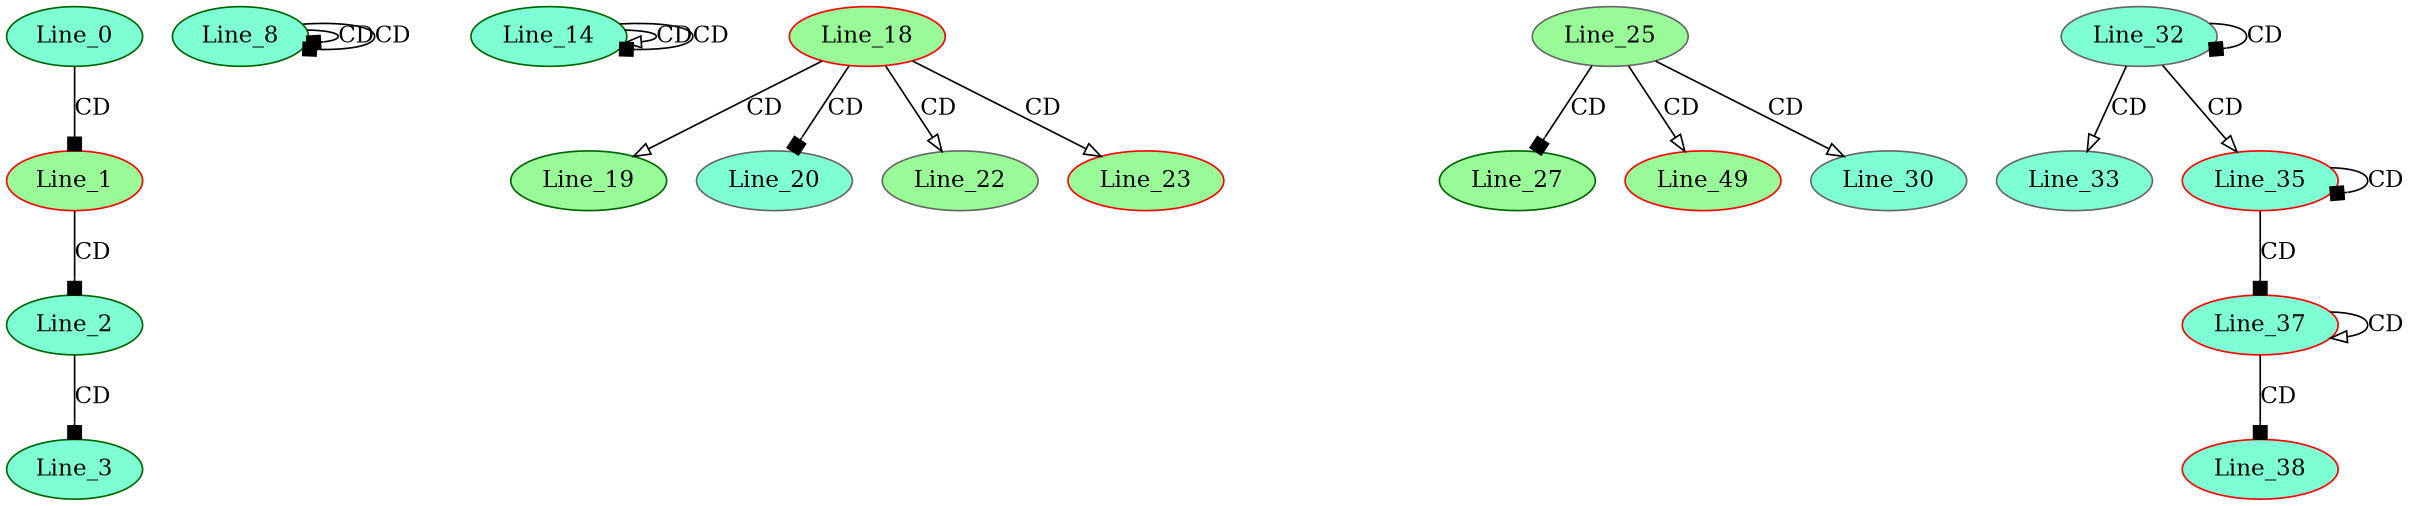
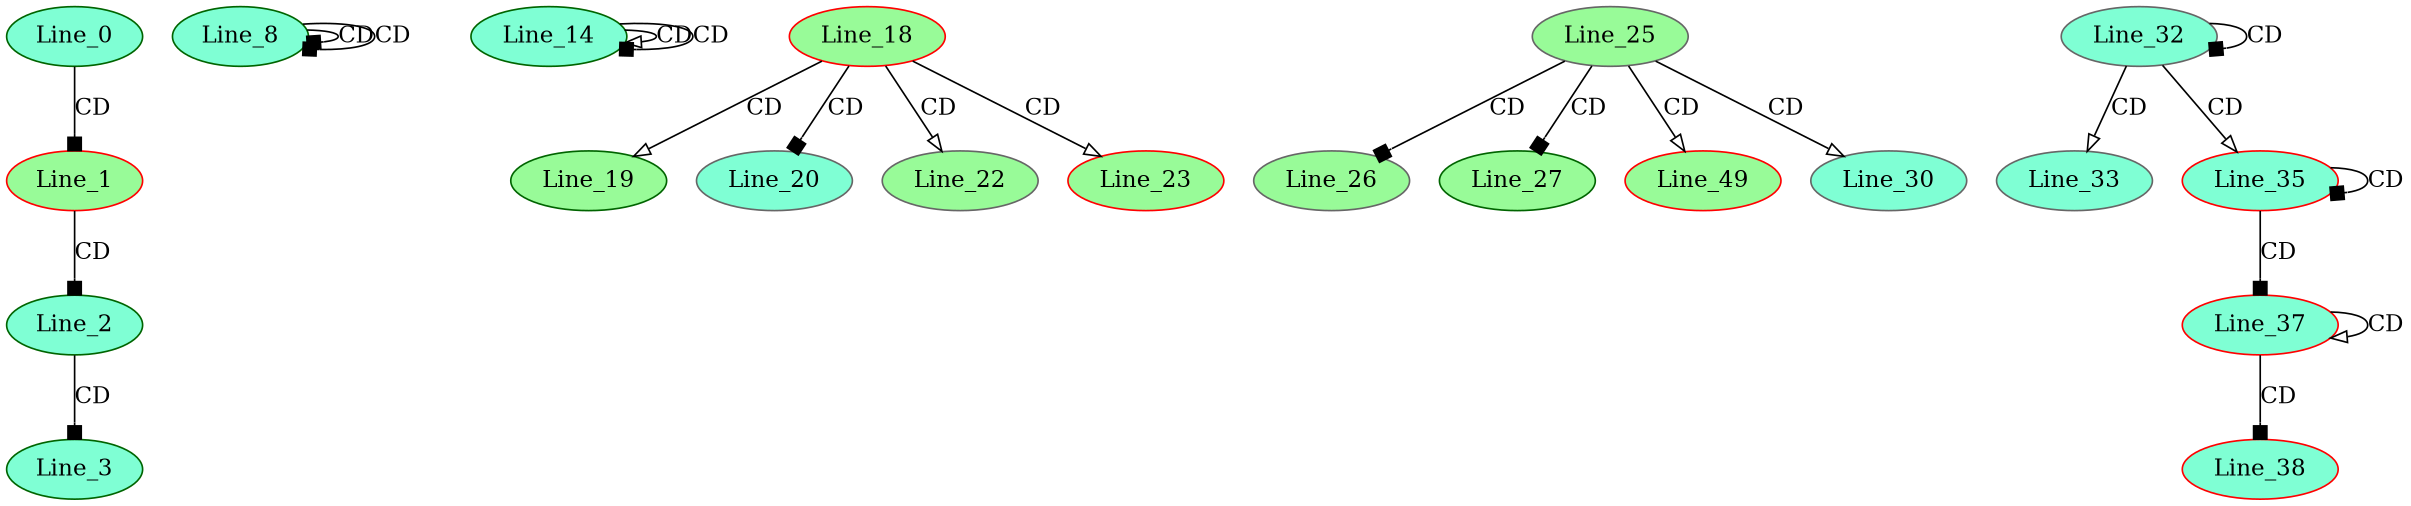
none -> (1332, 181)
